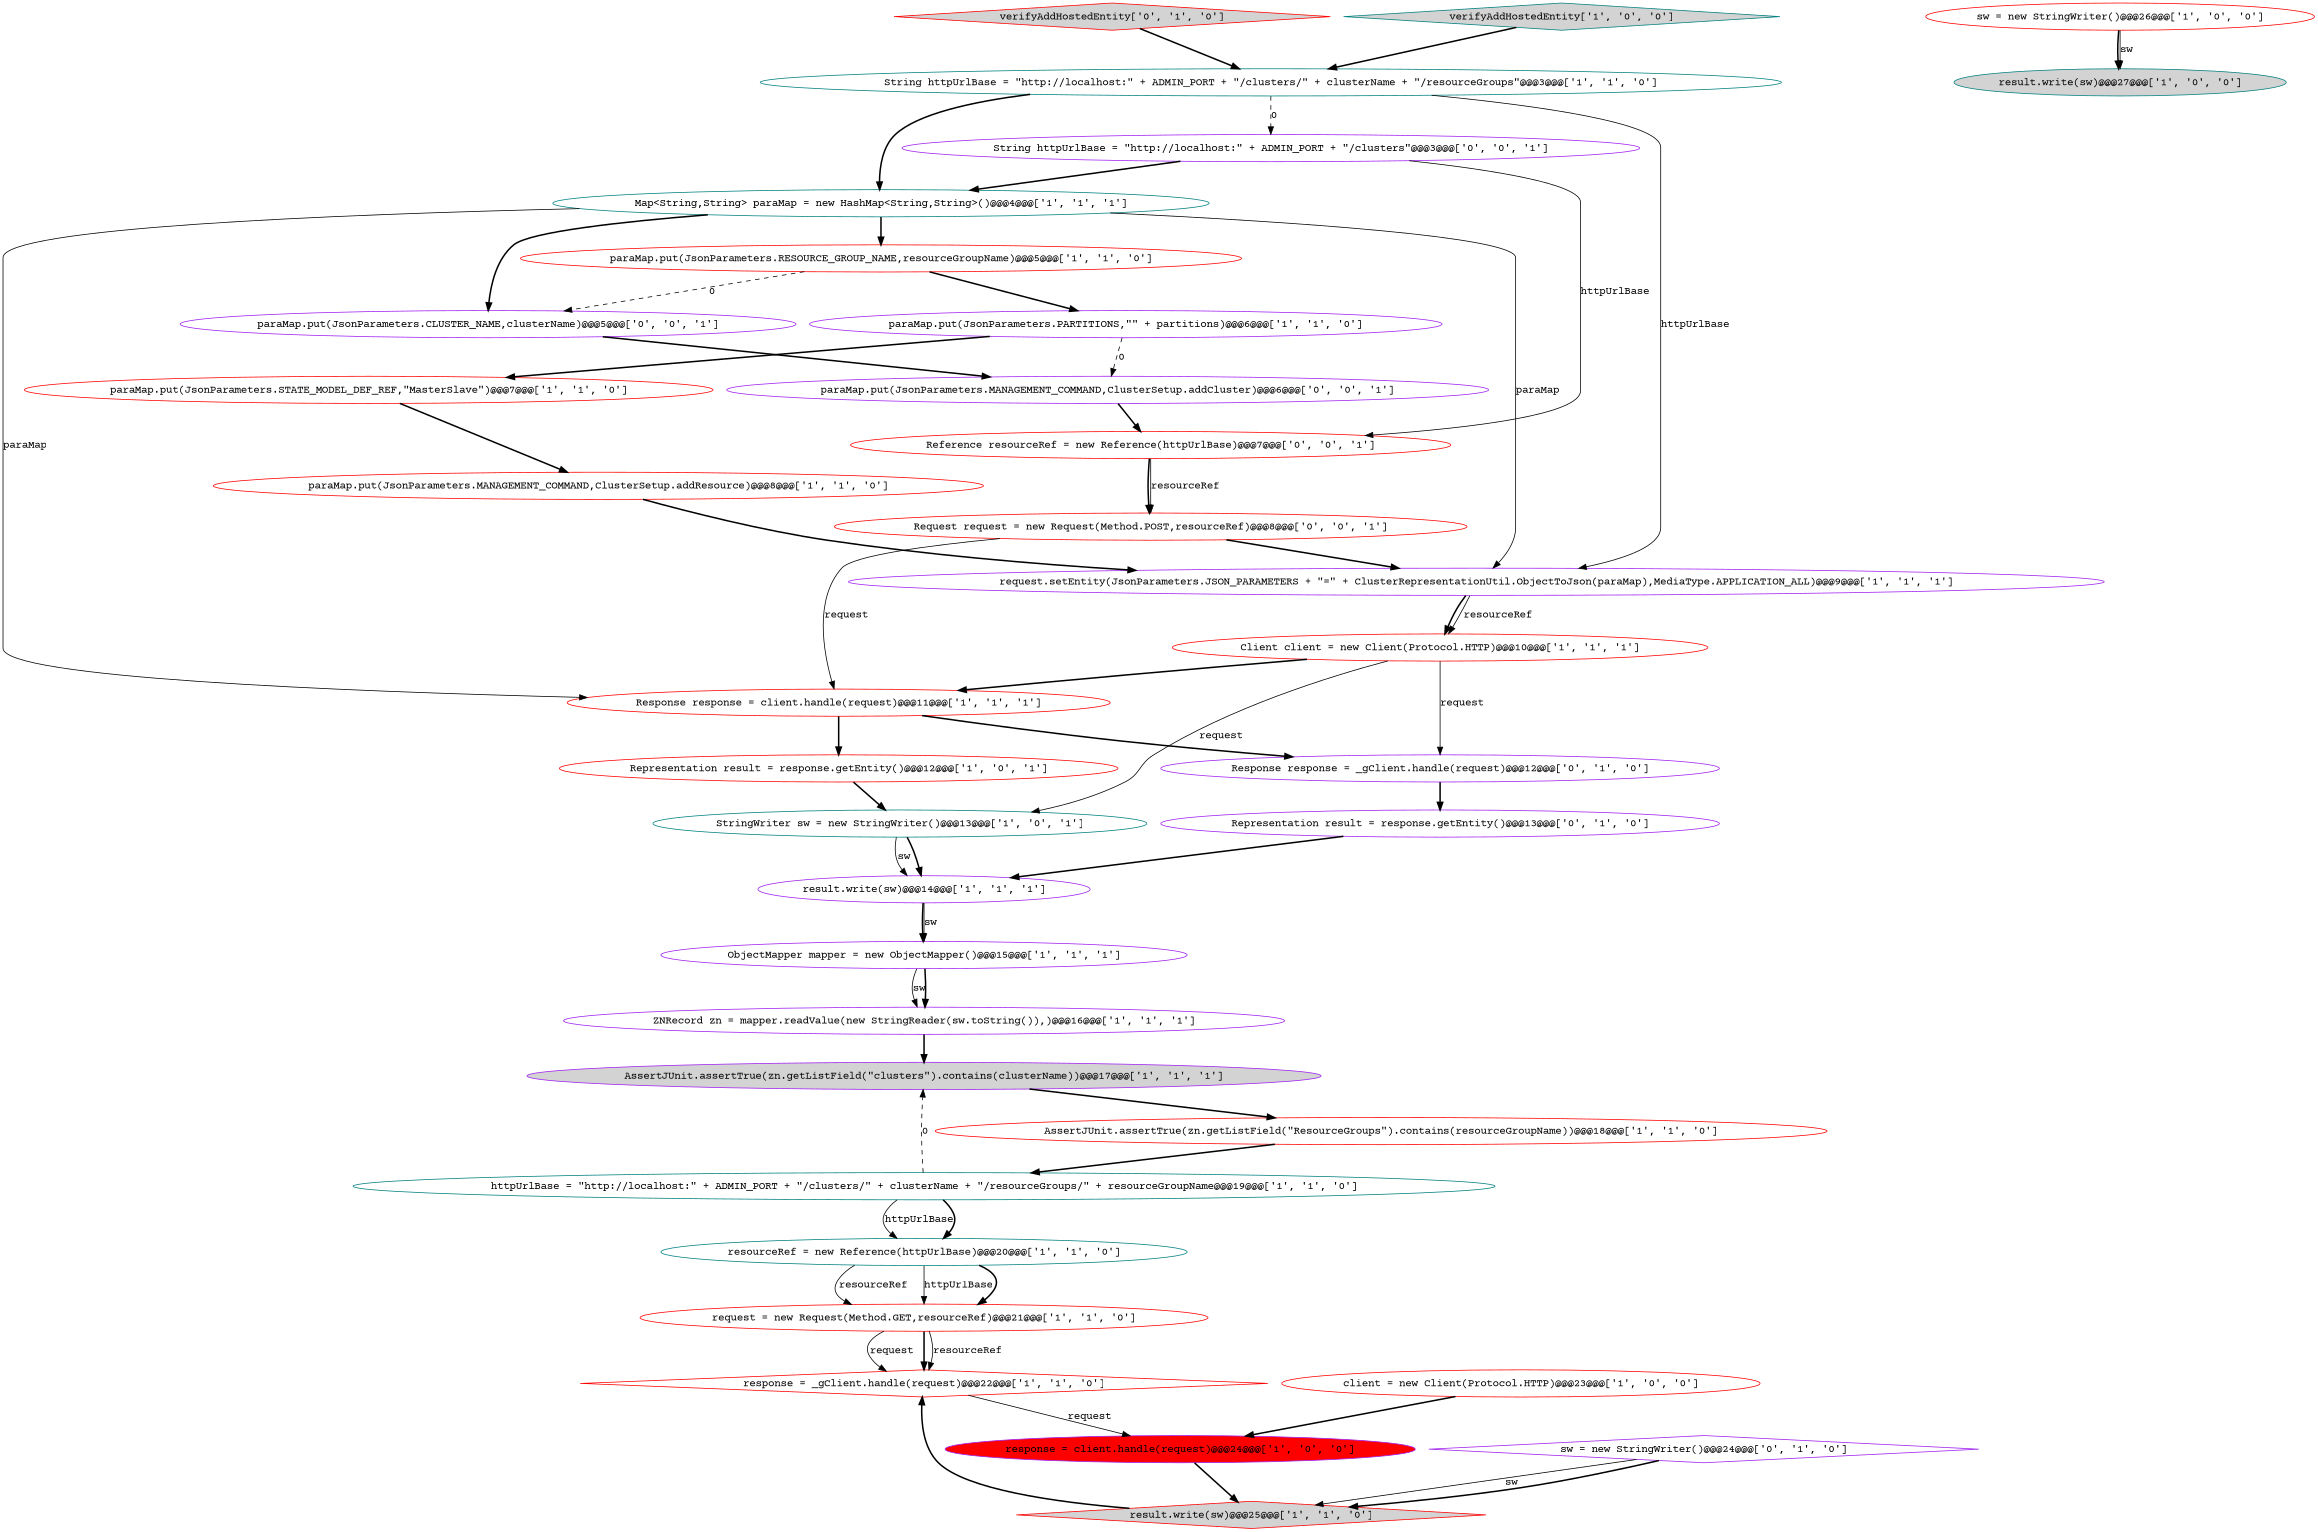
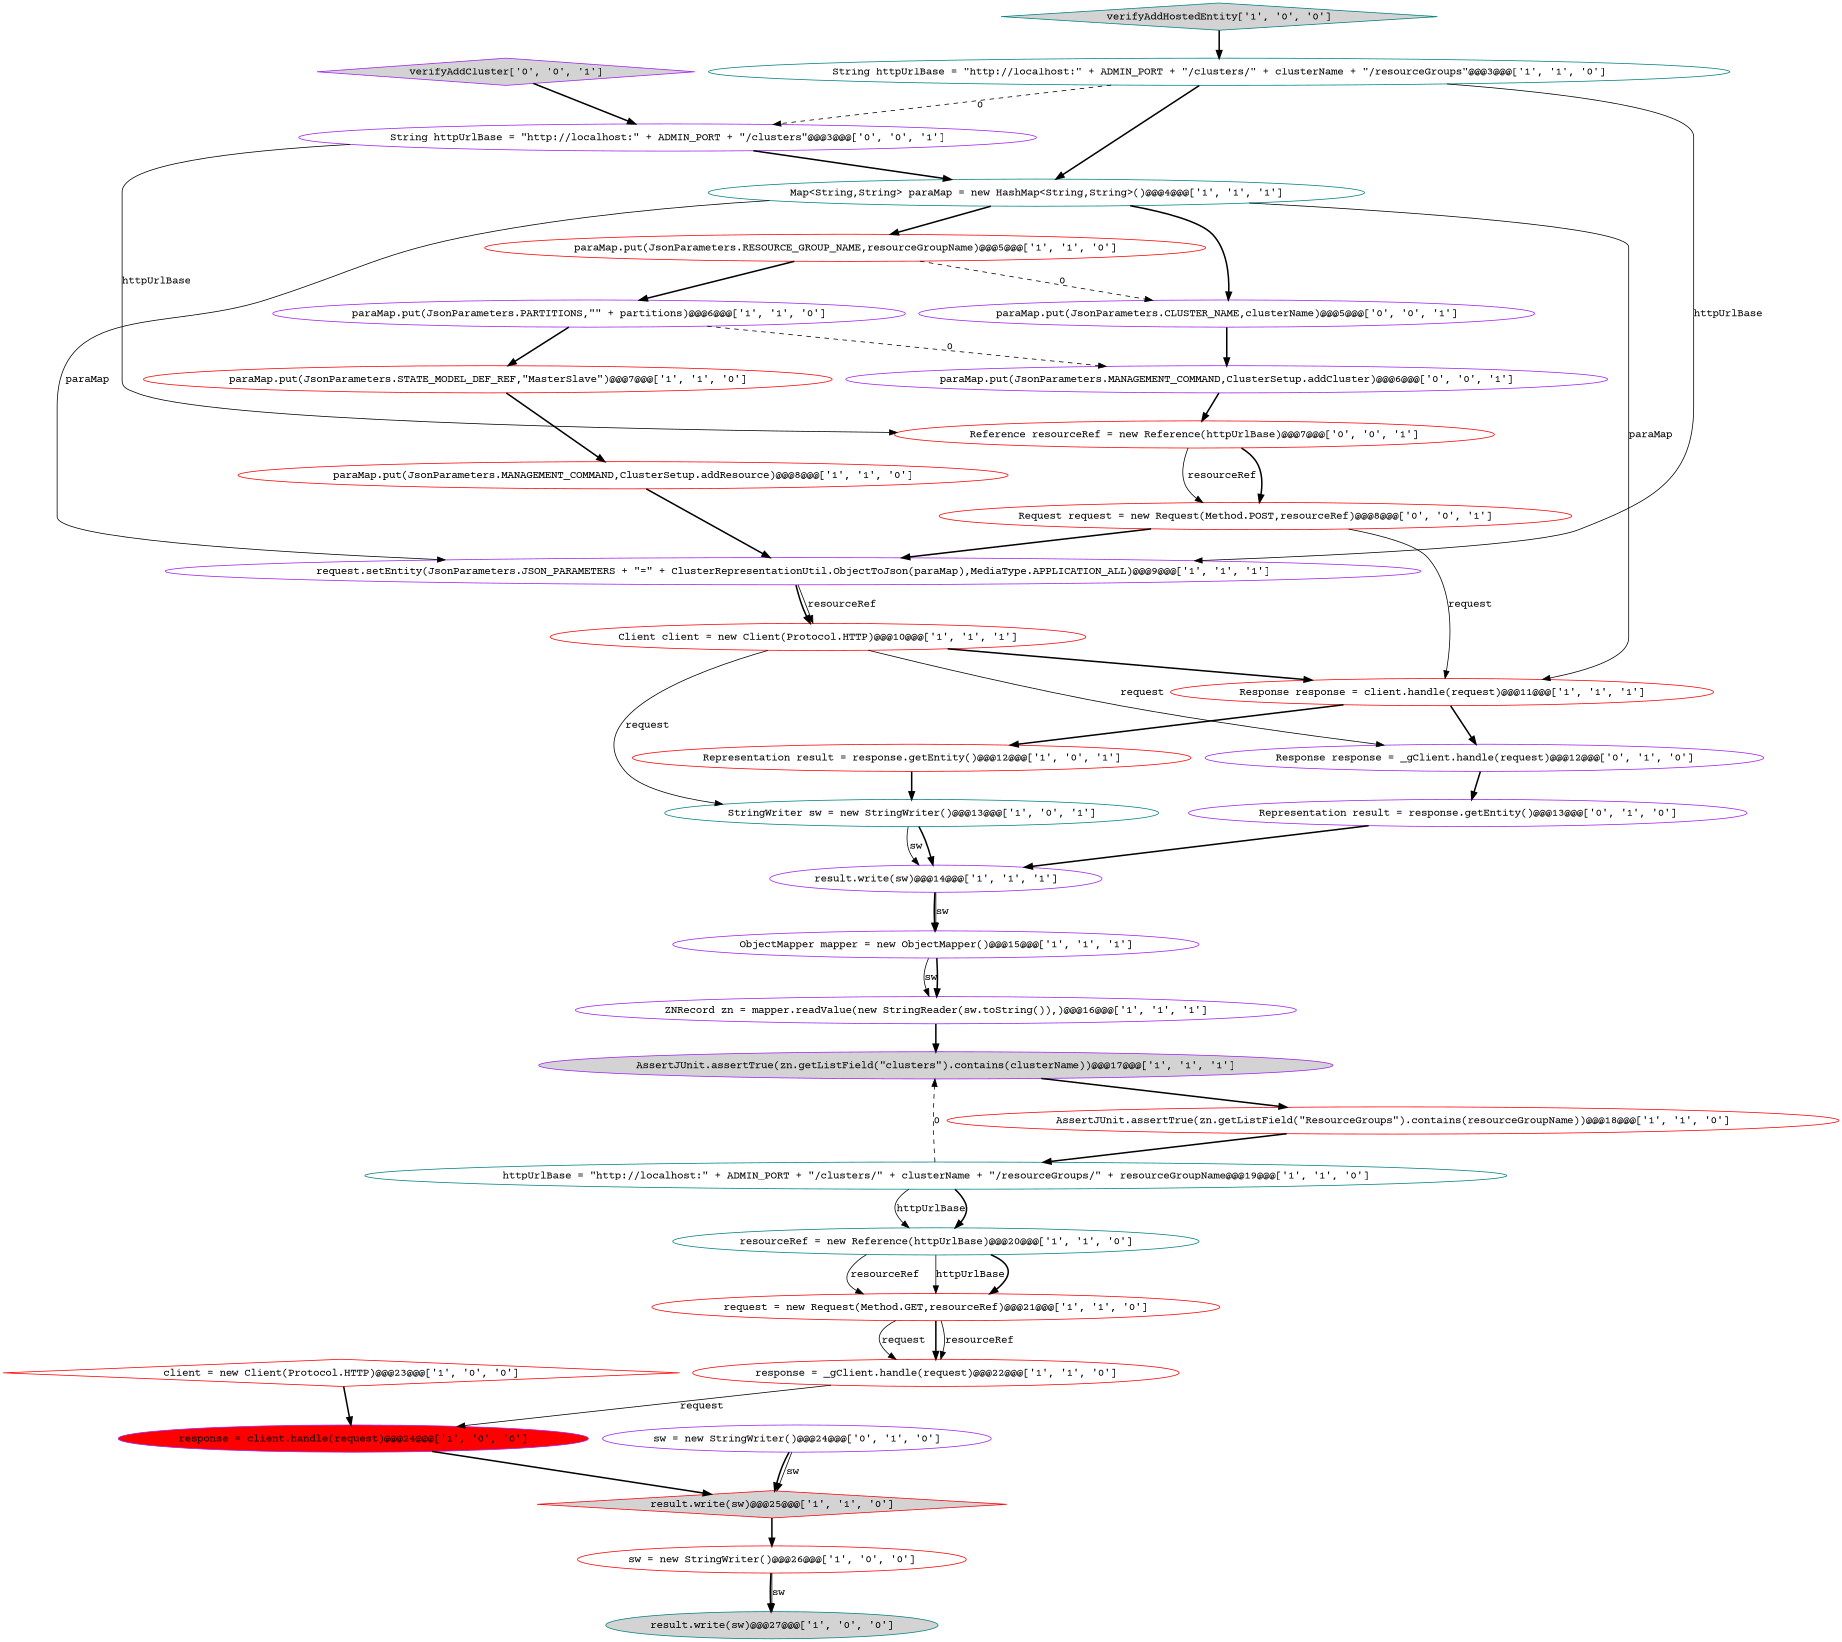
(1112, 17) -> none
none -> (506, 72)
(924, 1383) -> (936, 1373)
(1521, 1383) -> (341, 1373)
(1704, 1449) -> (797, 1439)
(1001, 1490) -> (772, 1528)
